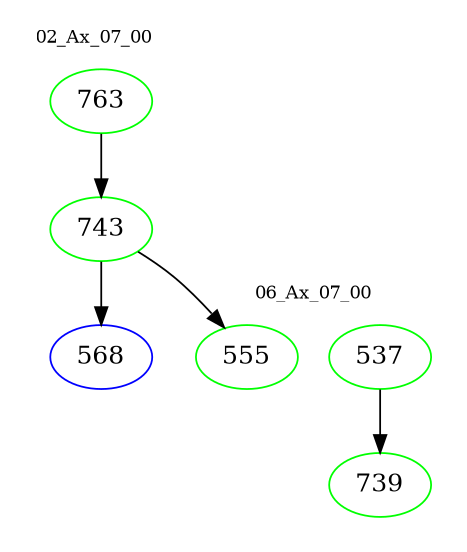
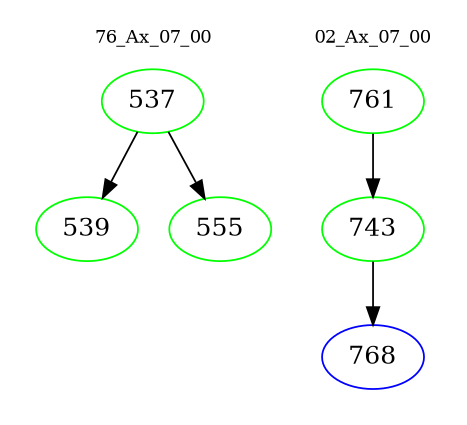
(101, 101) -> (373, 101)
(314, 294) -> (154, 38)
(193, 295) -> (182, 157)
(101, 357) -> (373, 357)
(380, 485) -> (87, 229)
